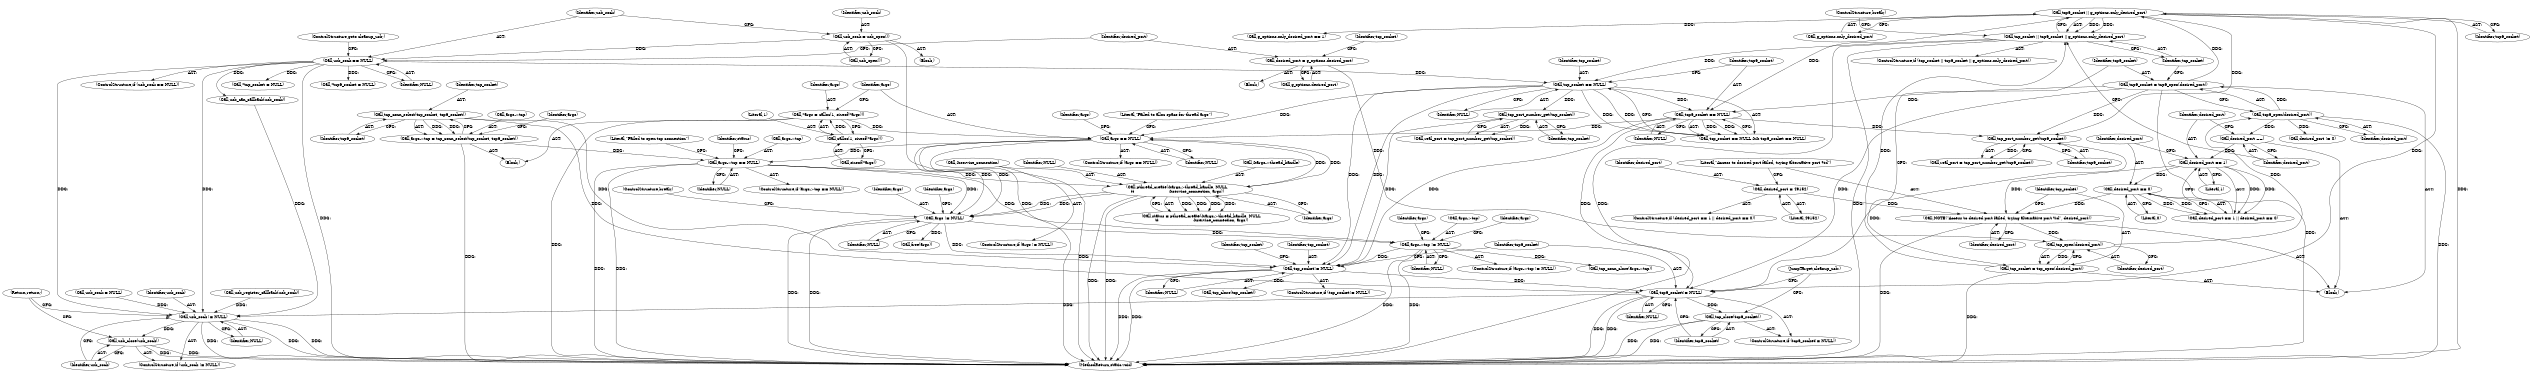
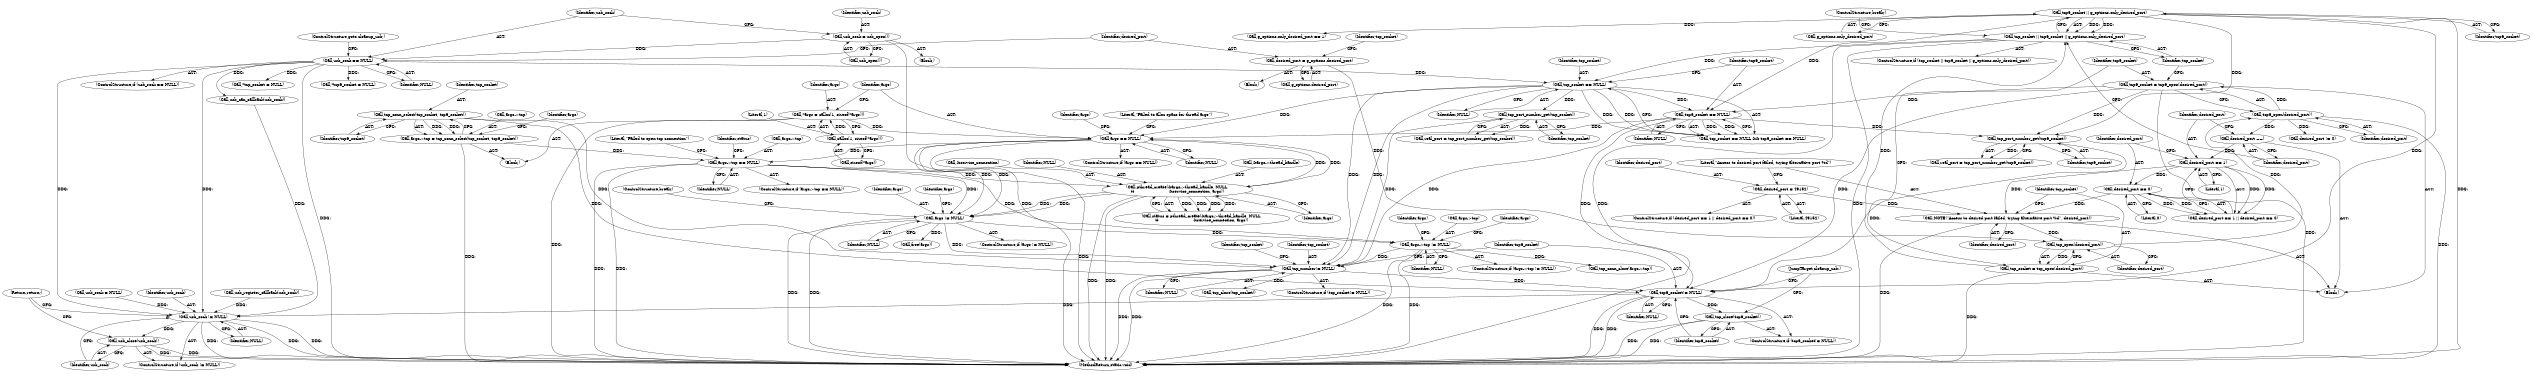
(2202, 42) -> none
(1065, 192) -> (979, 231)
(1308, 269) -> (1308, 269)
